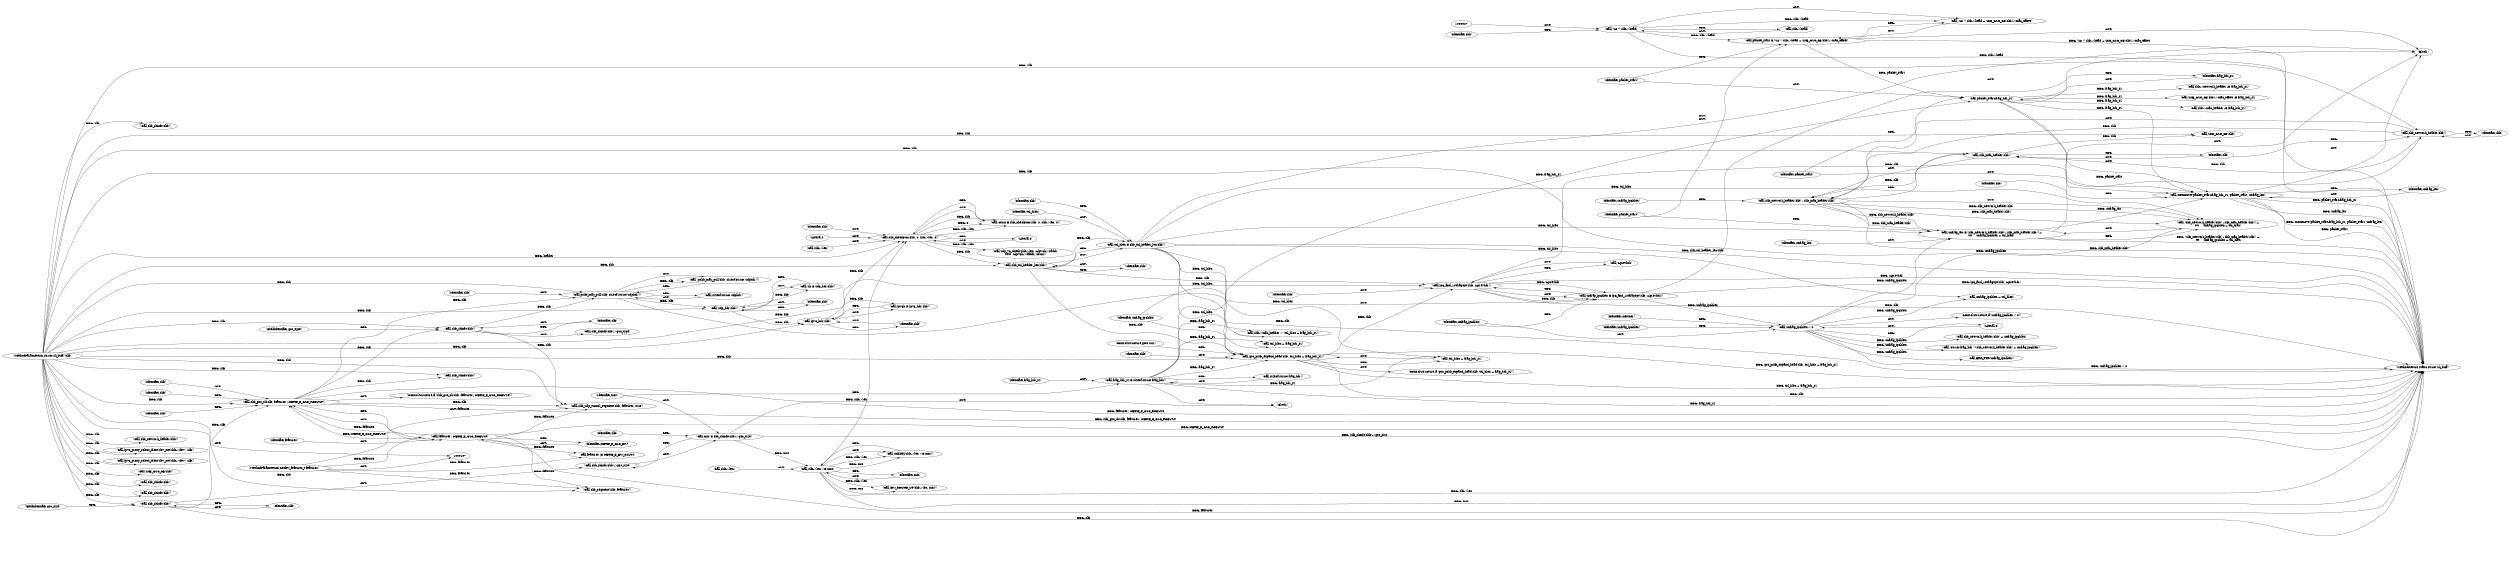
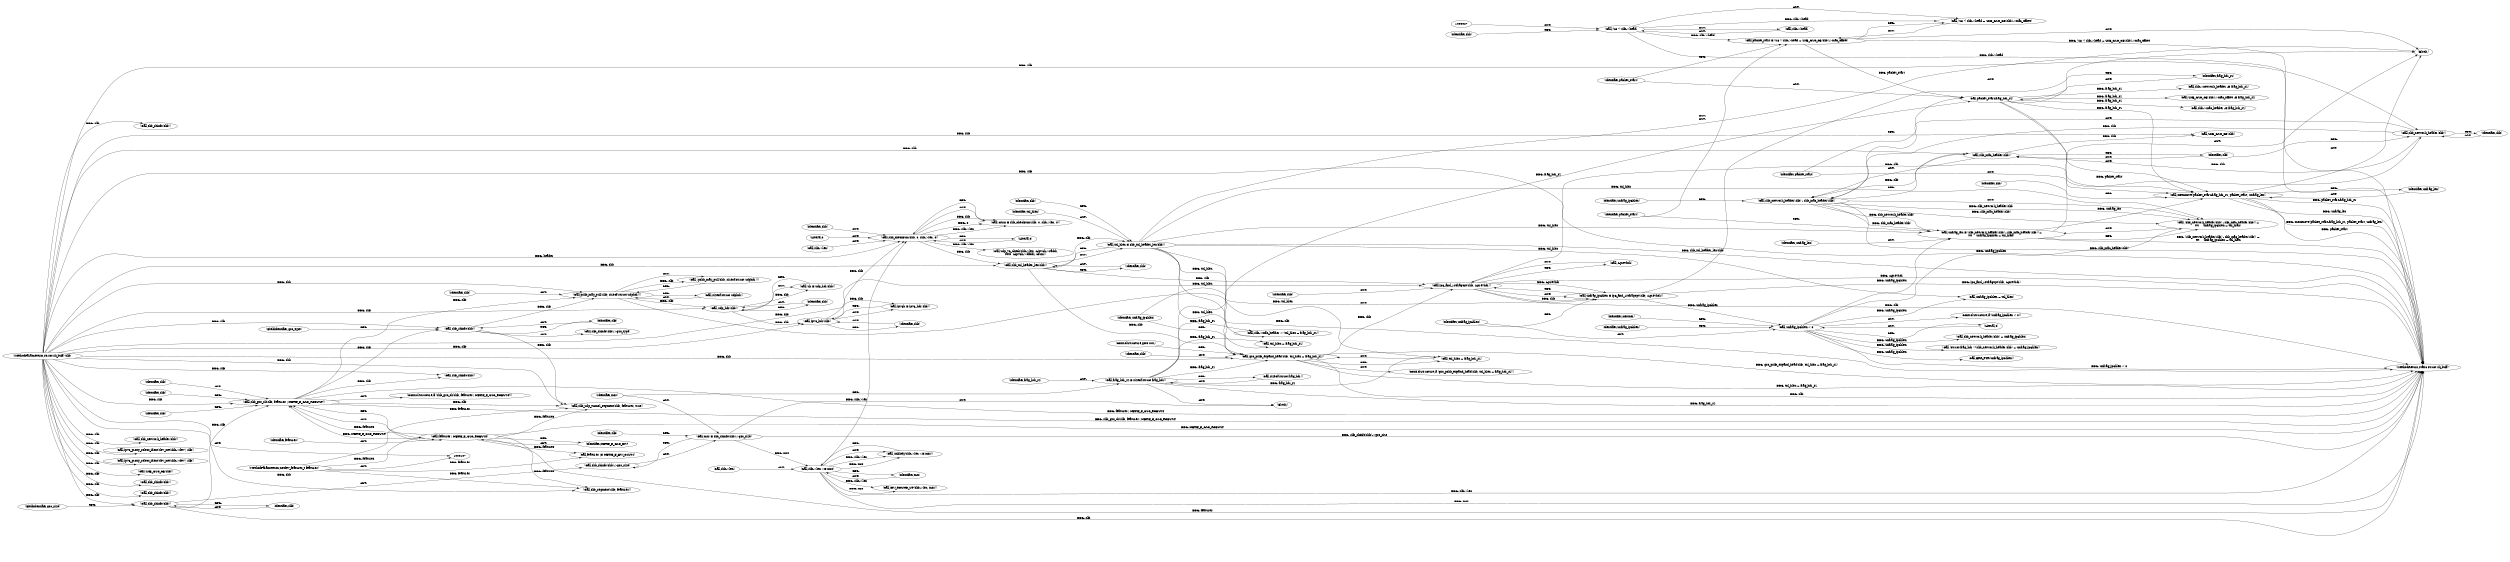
(1703, 28) -> (1703, 28)
(460, 409) -> (460, 409)
